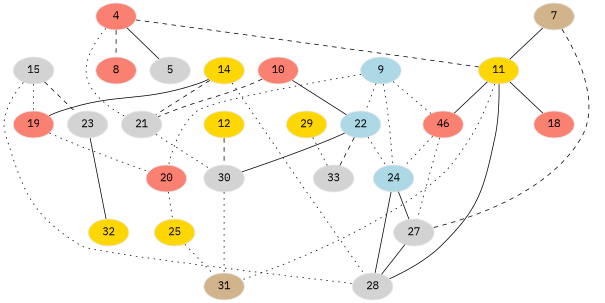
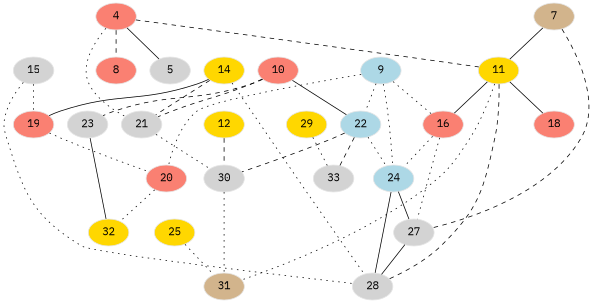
(61, 97) -> (195, 96)
(443, 124) -> (443, 124)
(294, 154) -> (294, 154)
(476, 200) -> (476, 200)
(170, 205) -> (137, 206)
